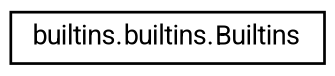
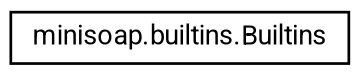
(168, 38) -> (180, 38)
